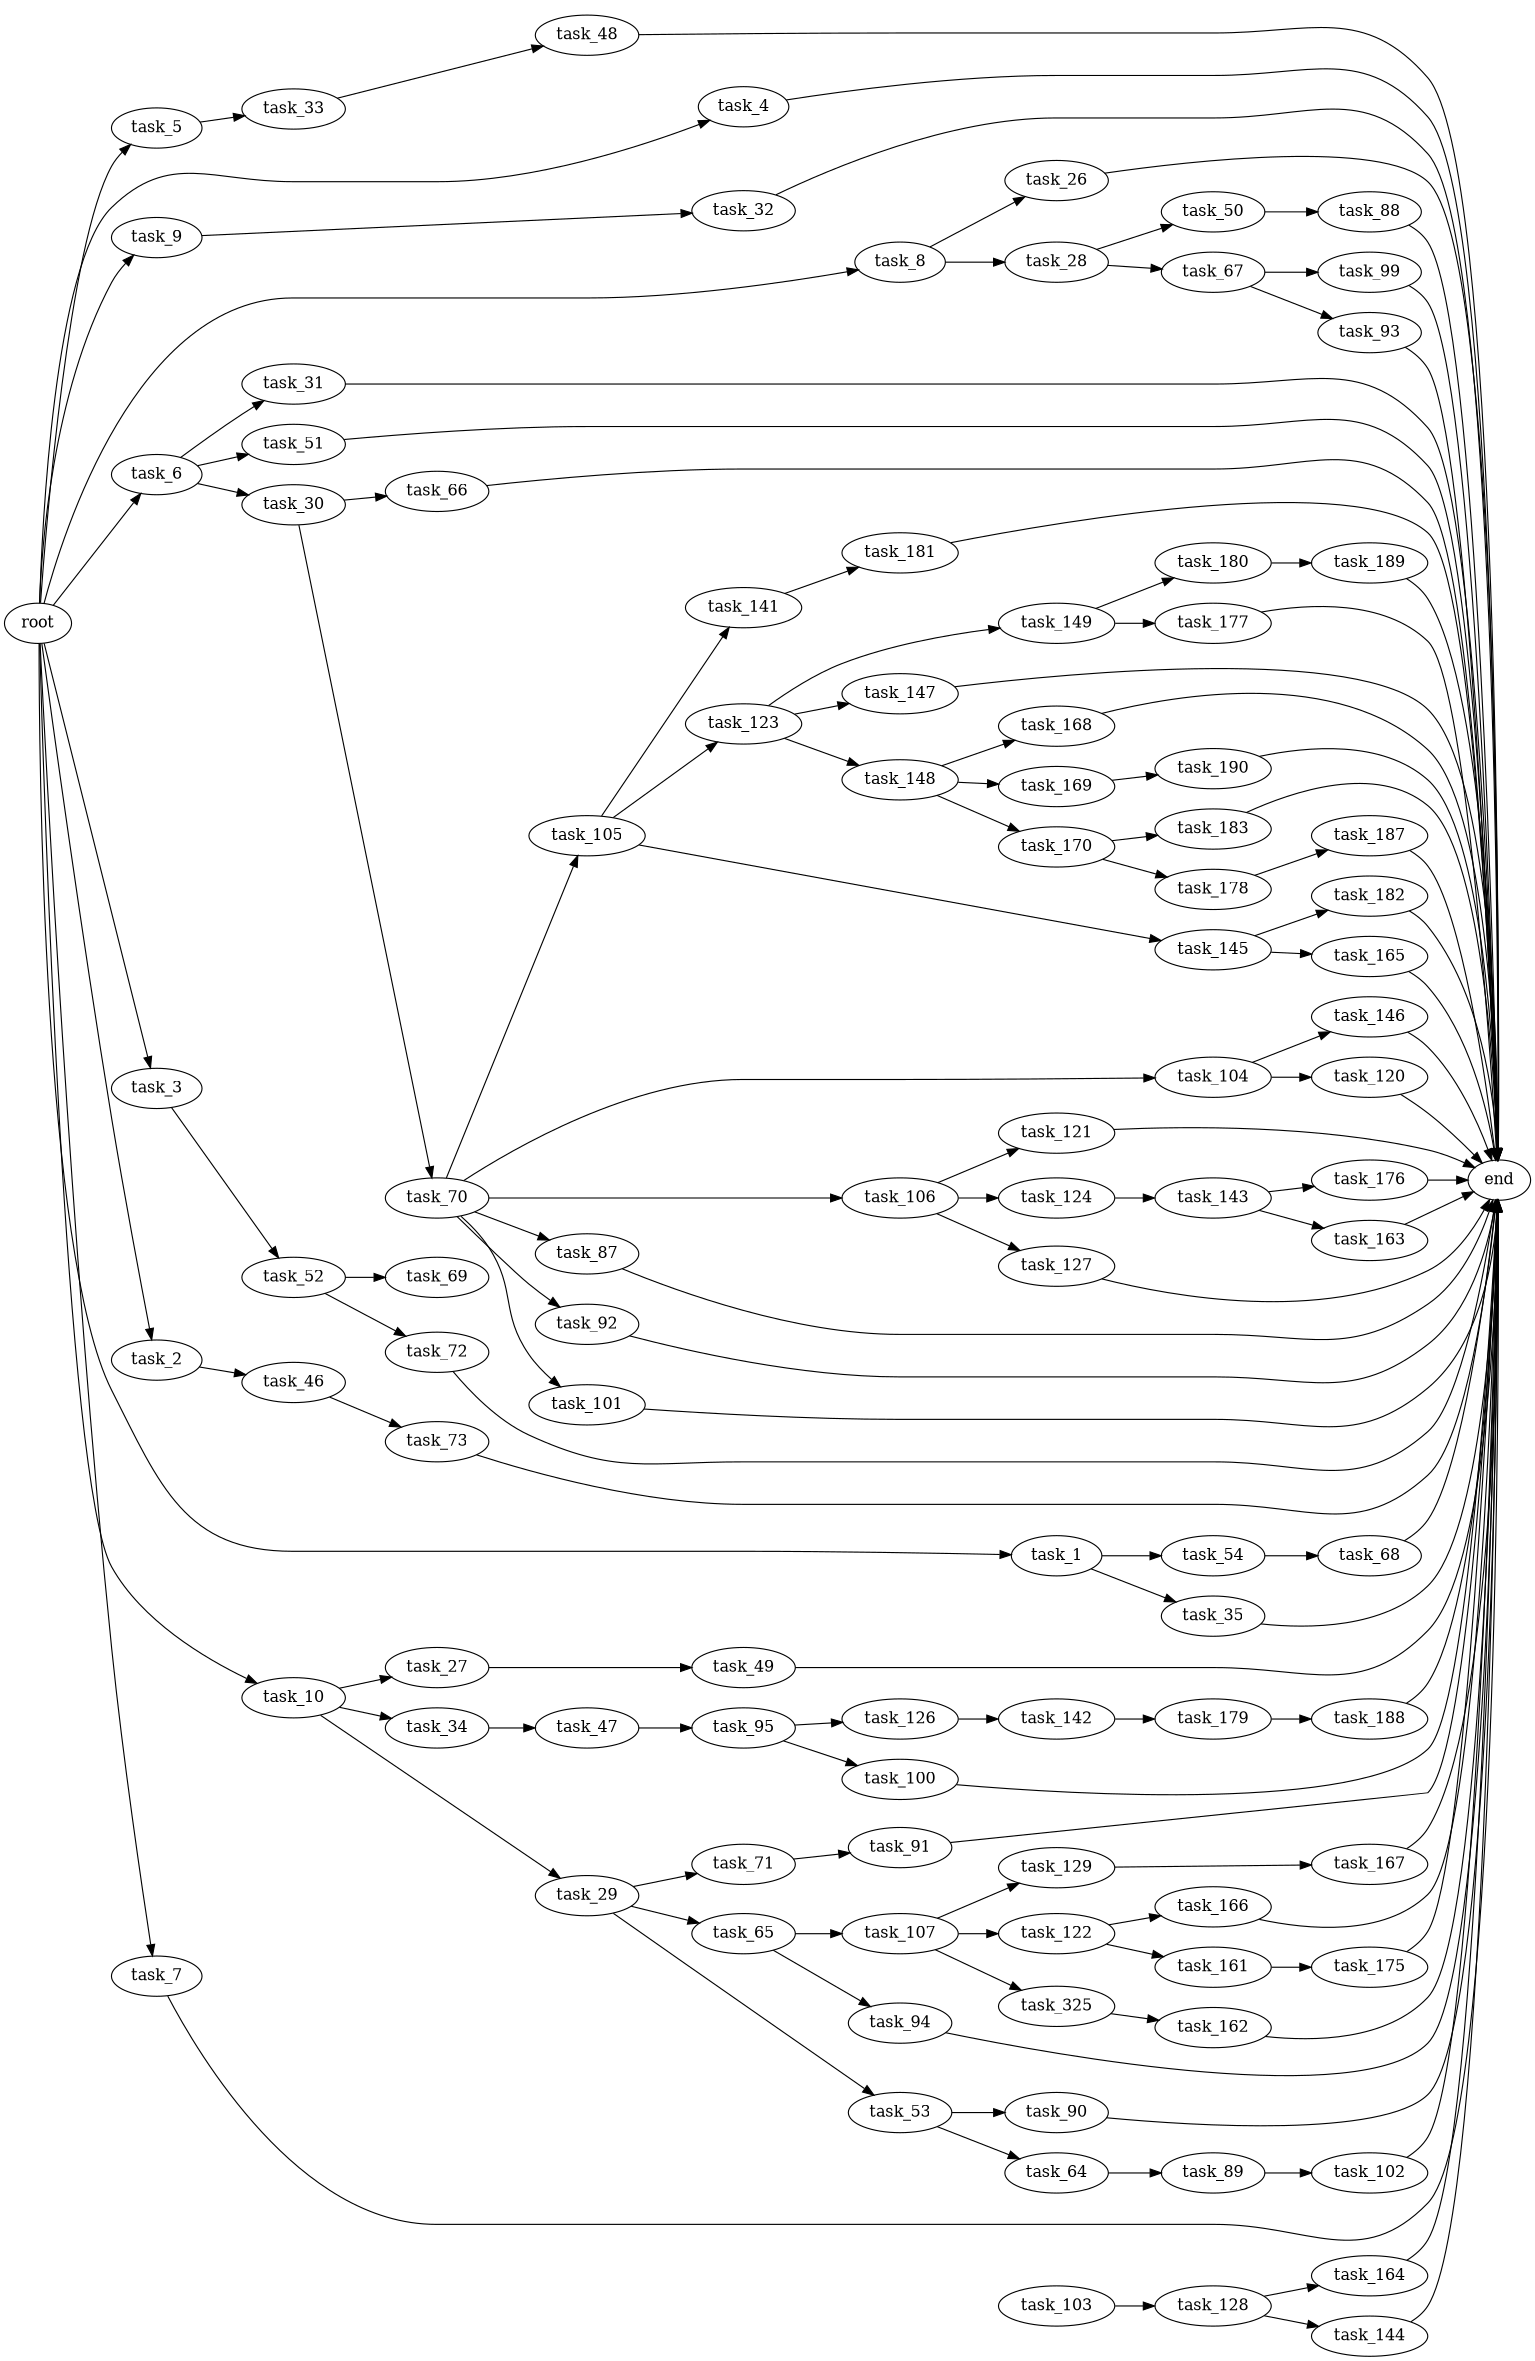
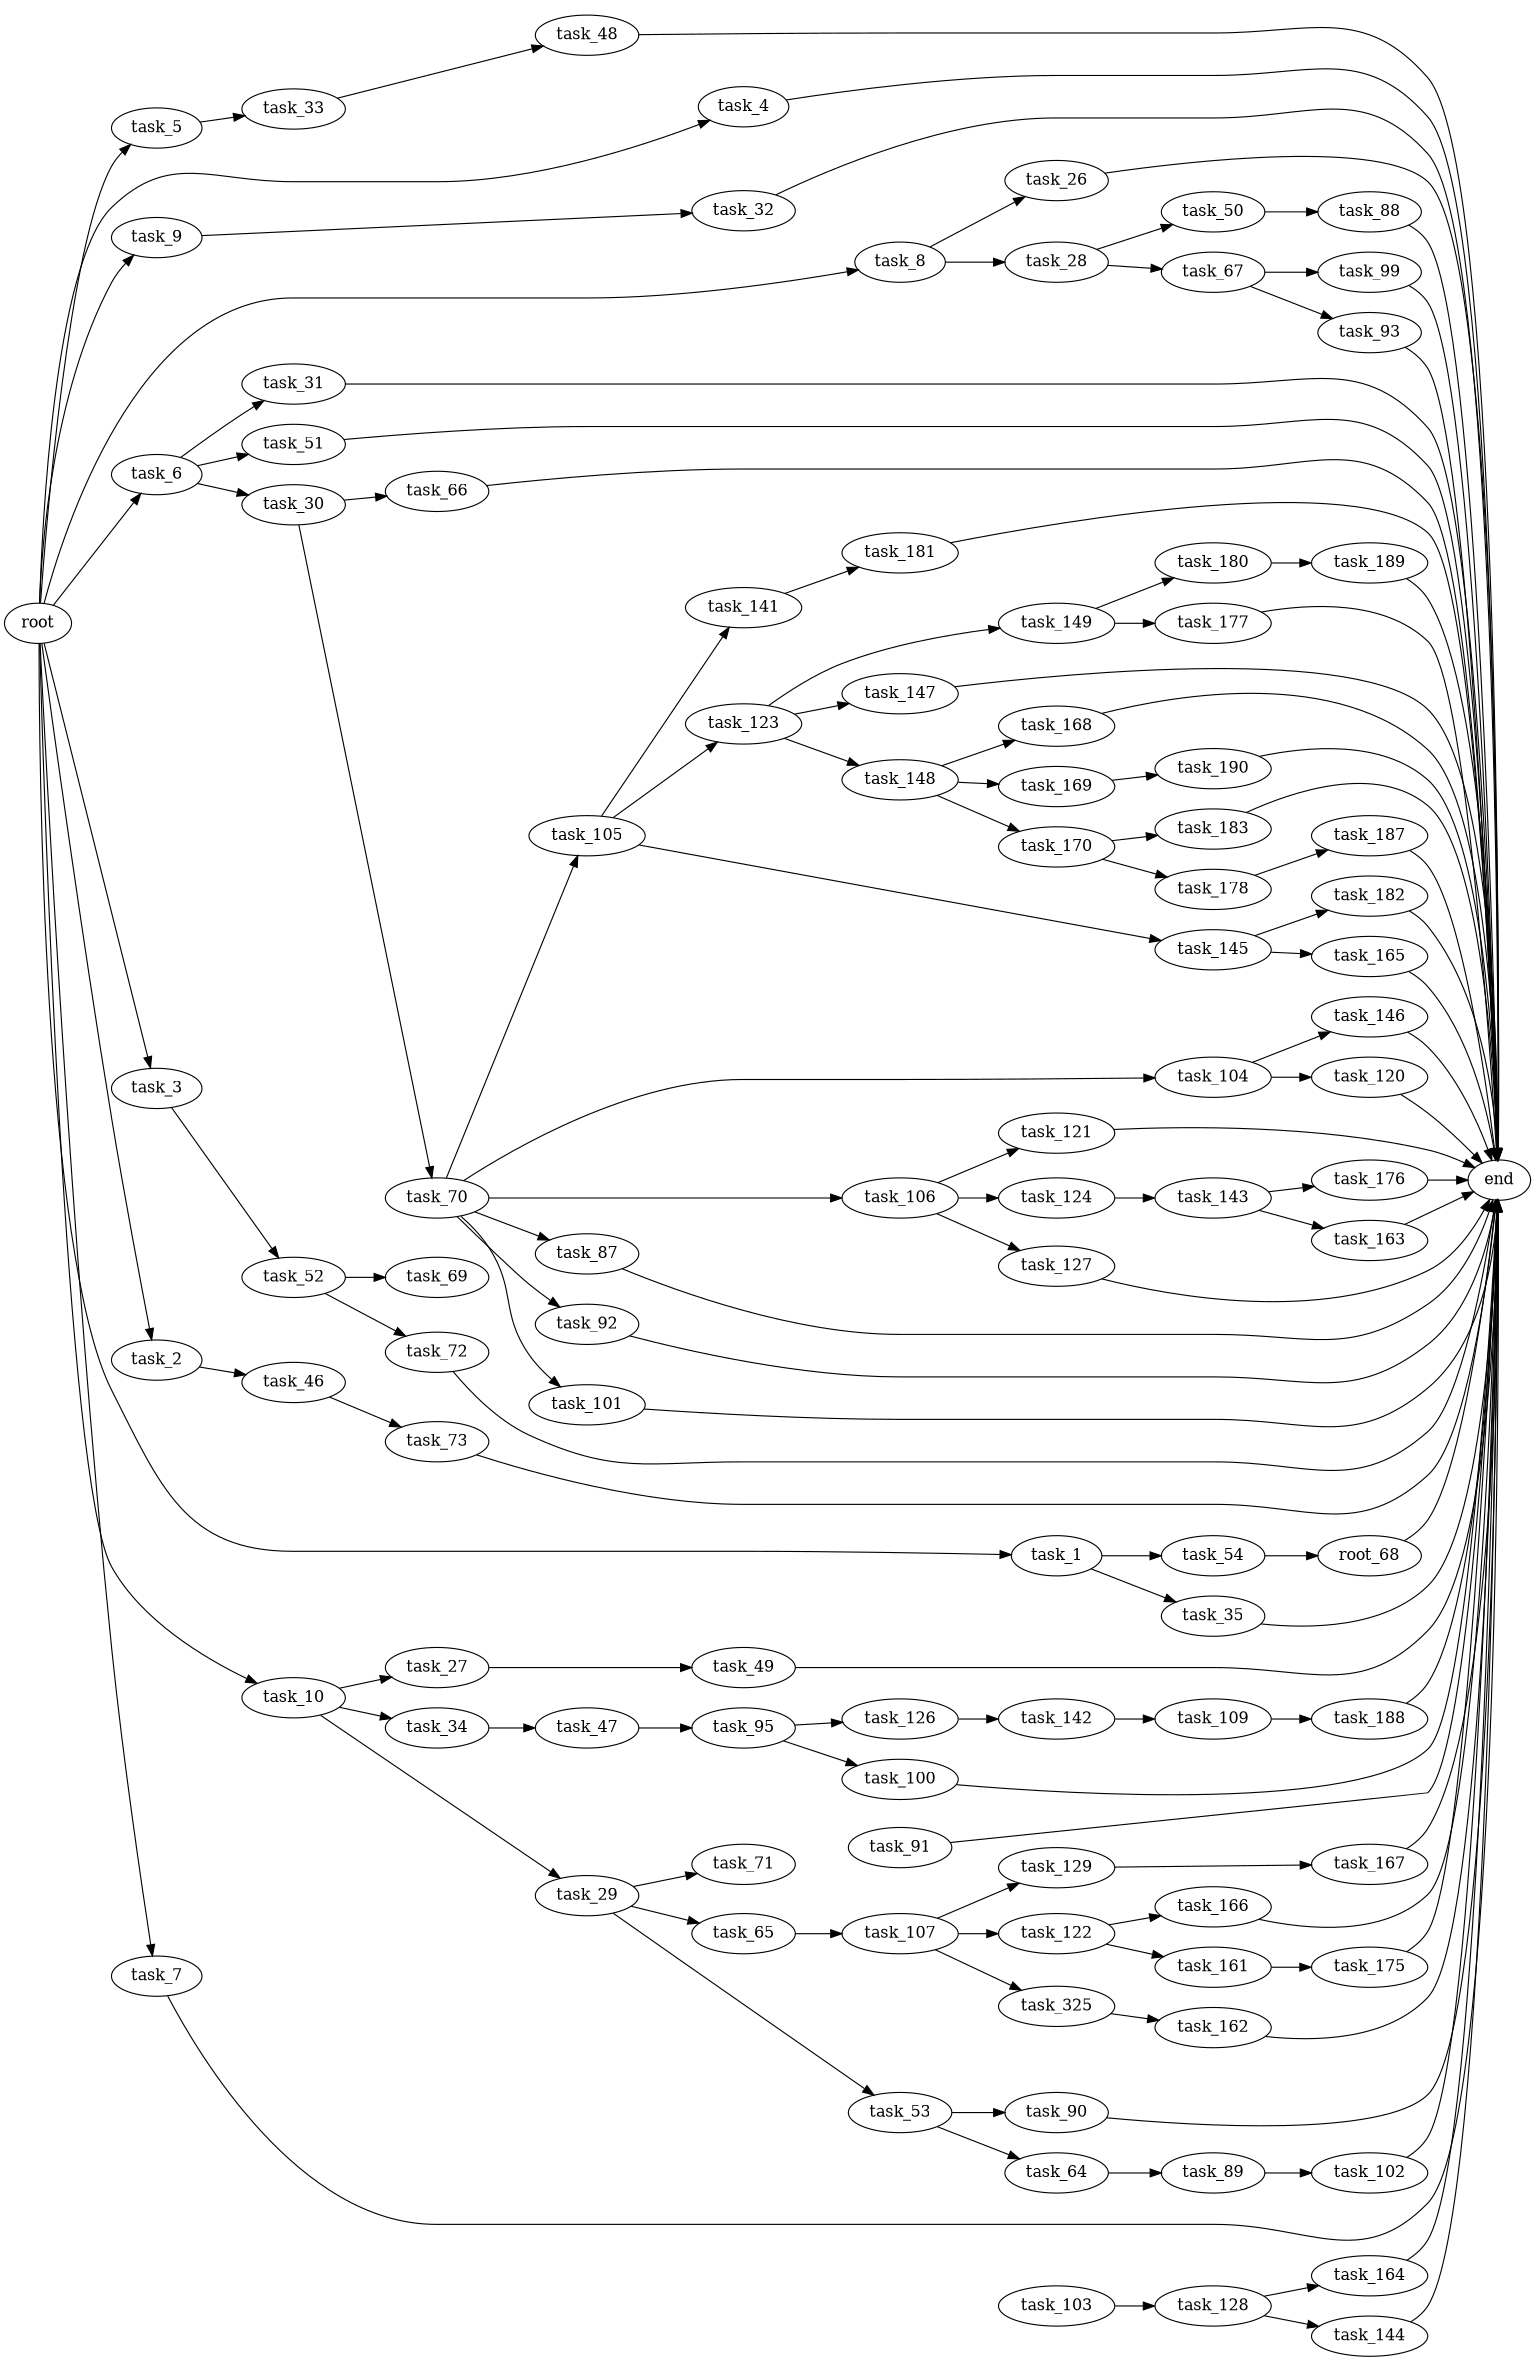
(1370, 1556) -> (1370, 1556)
(1213, 1719) -> (1213, 1719)
(816, 1857) -> none
(900, 2023) -> none
